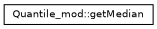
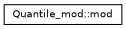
(79, 15) -> (63, 15)
